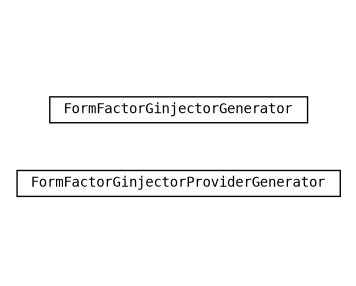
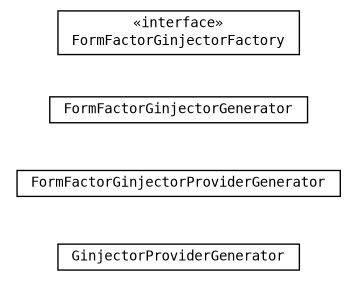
none -> (178, 33)
none -> (178, 256)
